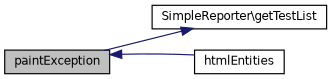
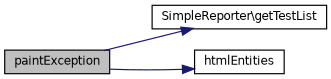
(158, 54) -> (146, 70)
